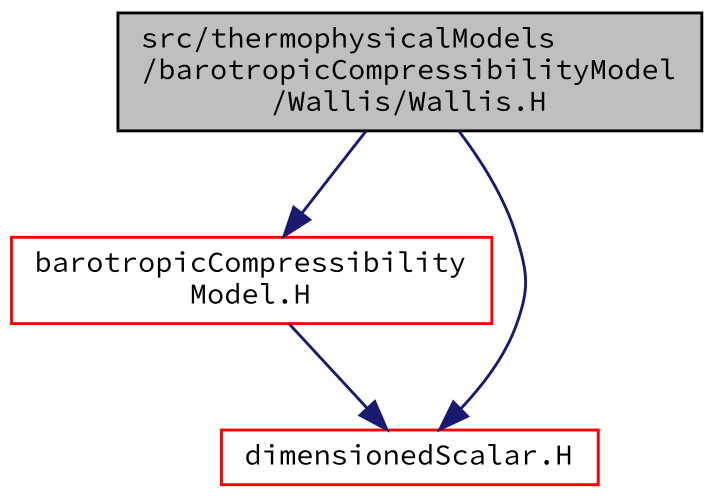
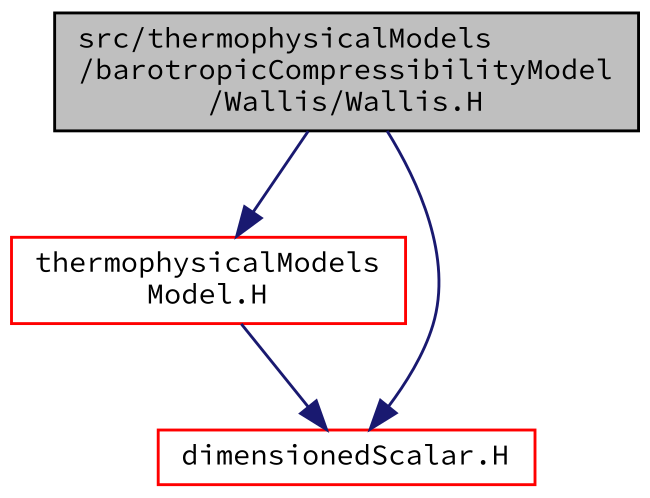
(252, 280) -> (209, 280)
